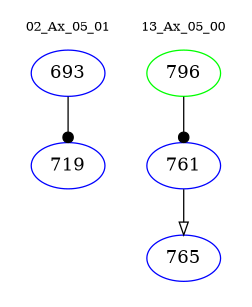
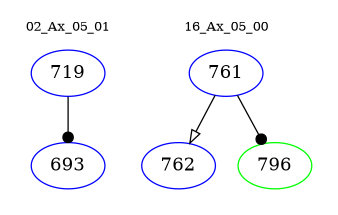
(184, 28) -> (227, 28)
(68, 114) -> (68, 114)
(184, 114) -> (248, 115)
(184, 258) -> (179, 166)
